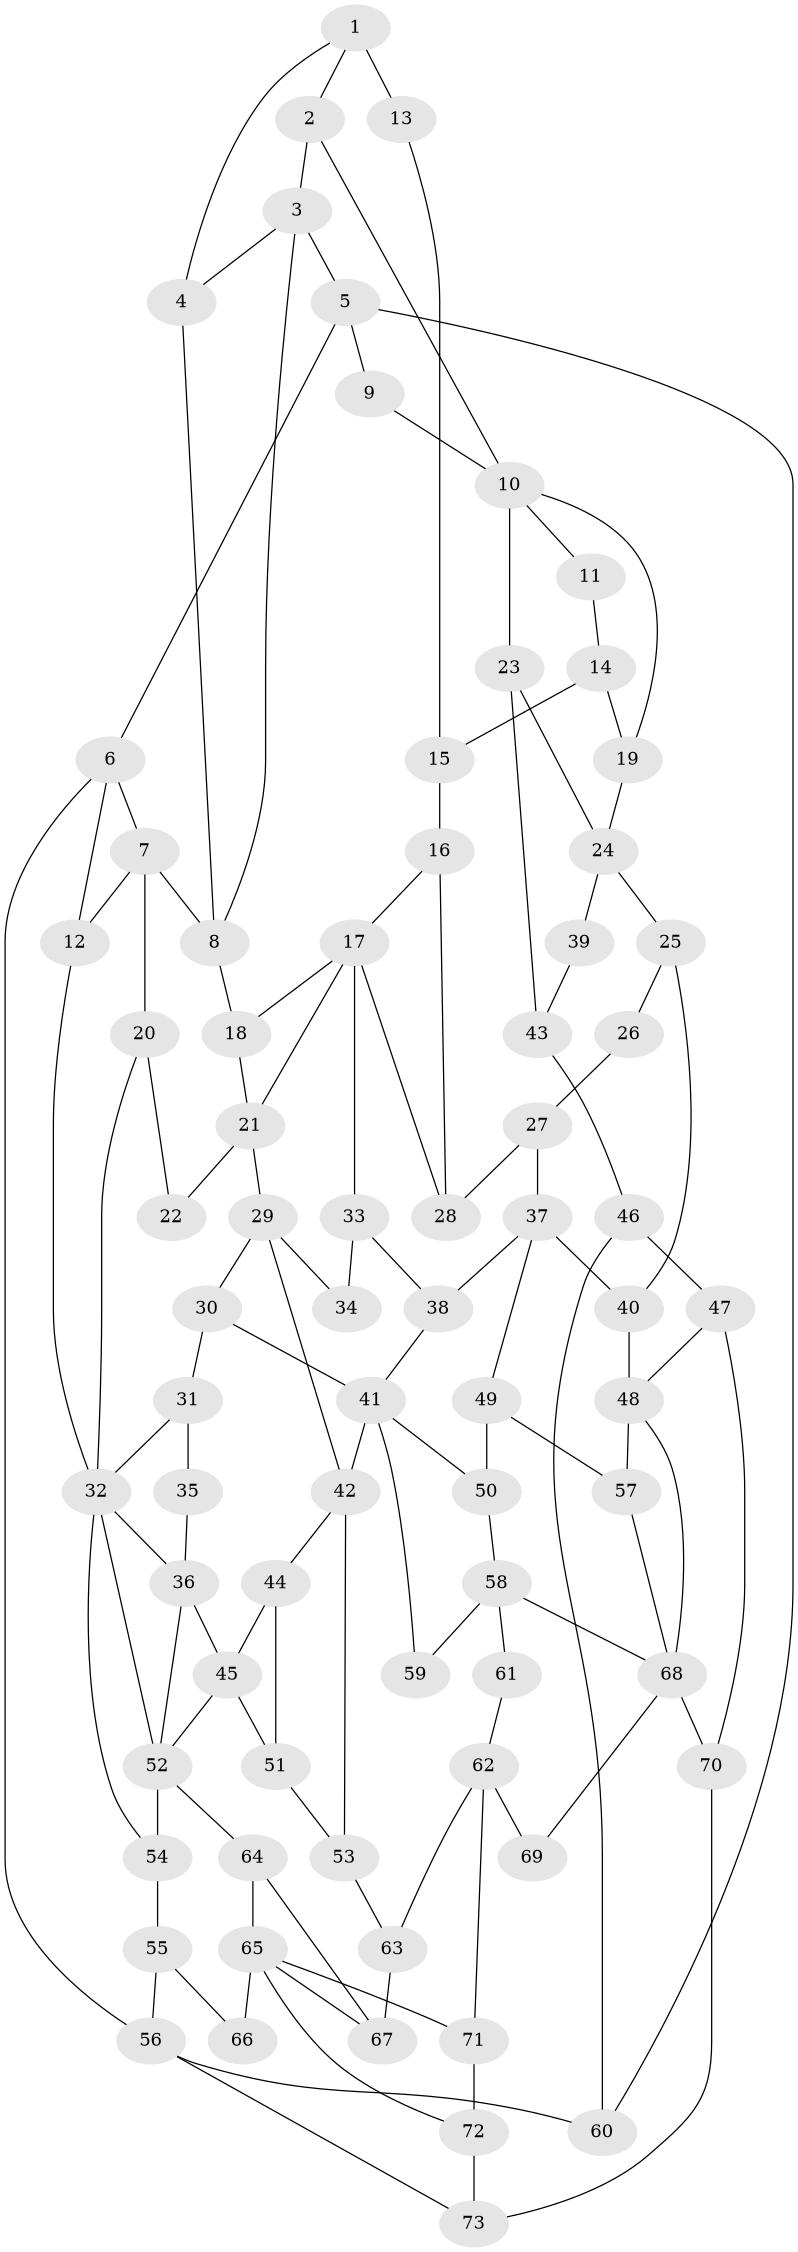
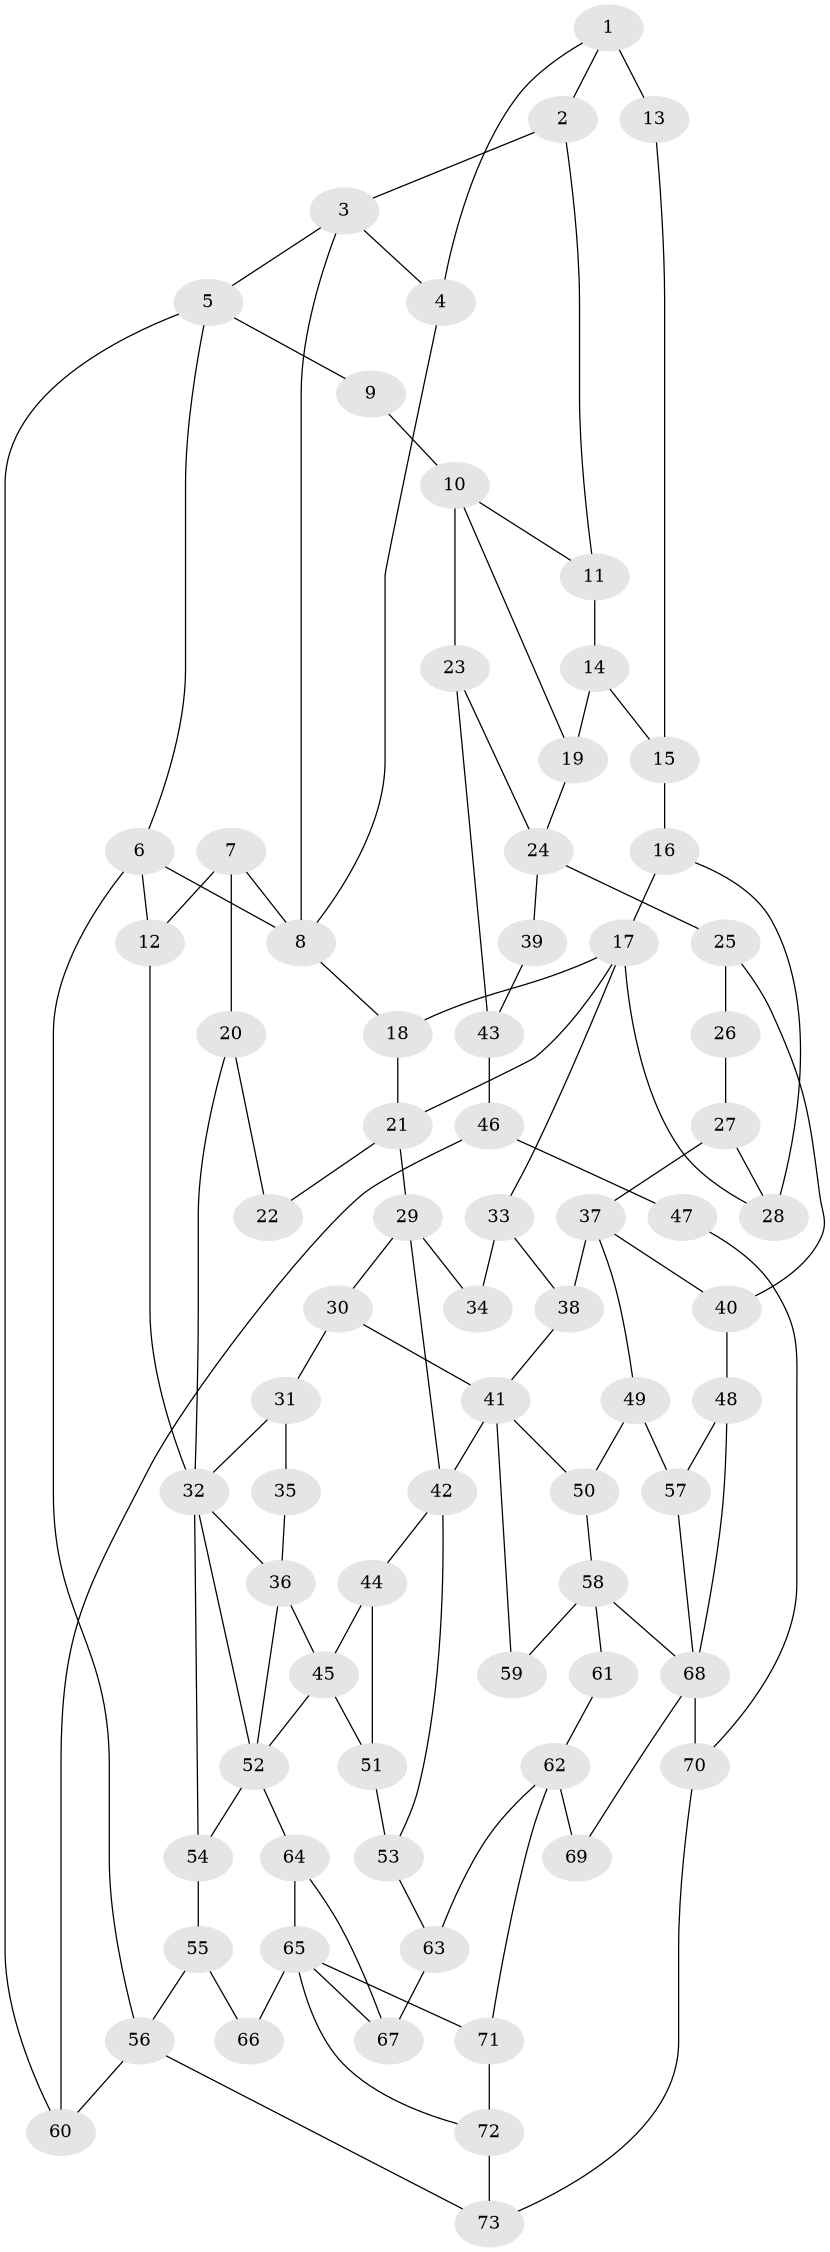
(410, 302) -> (580, 348)
(128, 805) -> (220, 897)
(675, 1355) -> none
